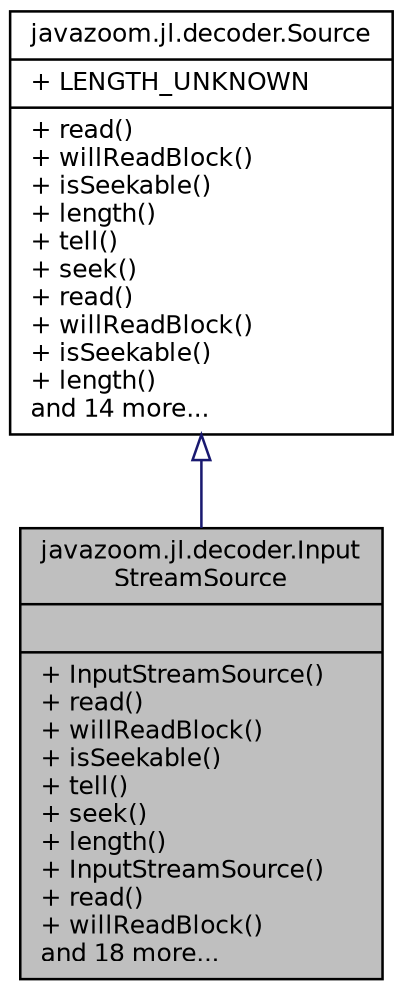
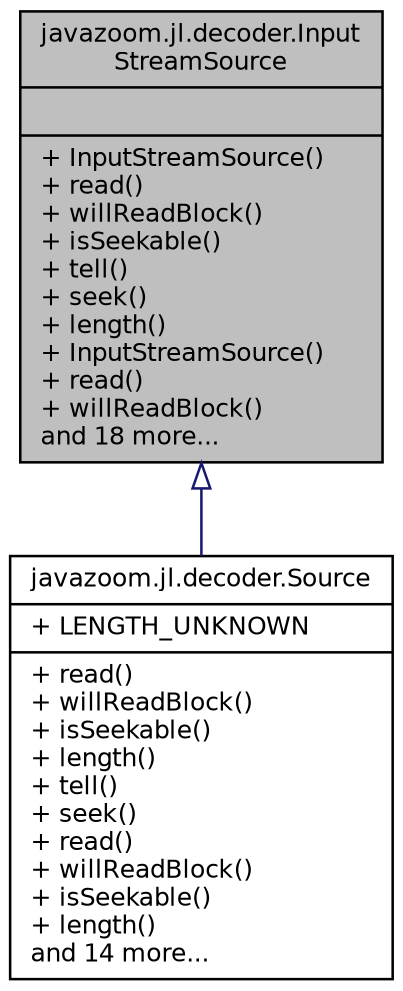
(201, 494) -> (201, 522)
